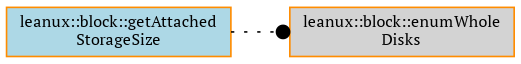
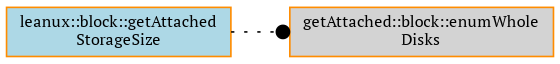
(402, 32) -> (422, 32)
